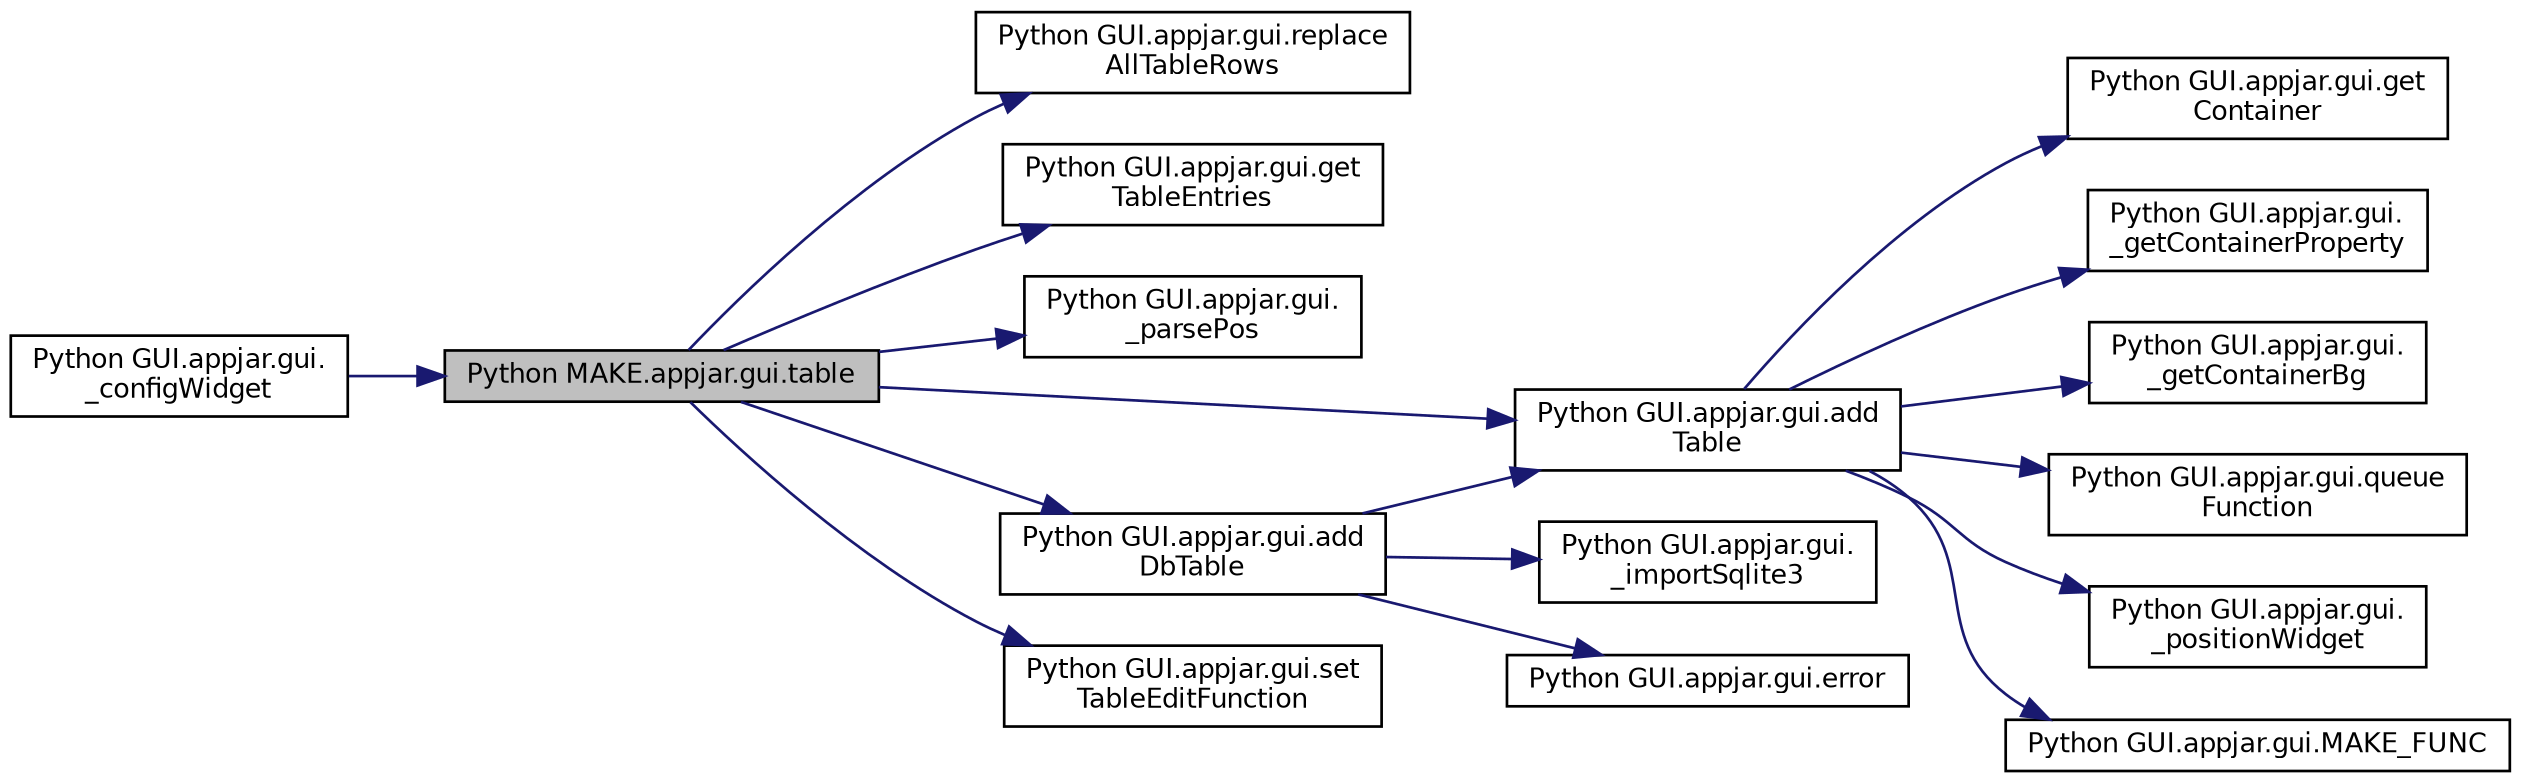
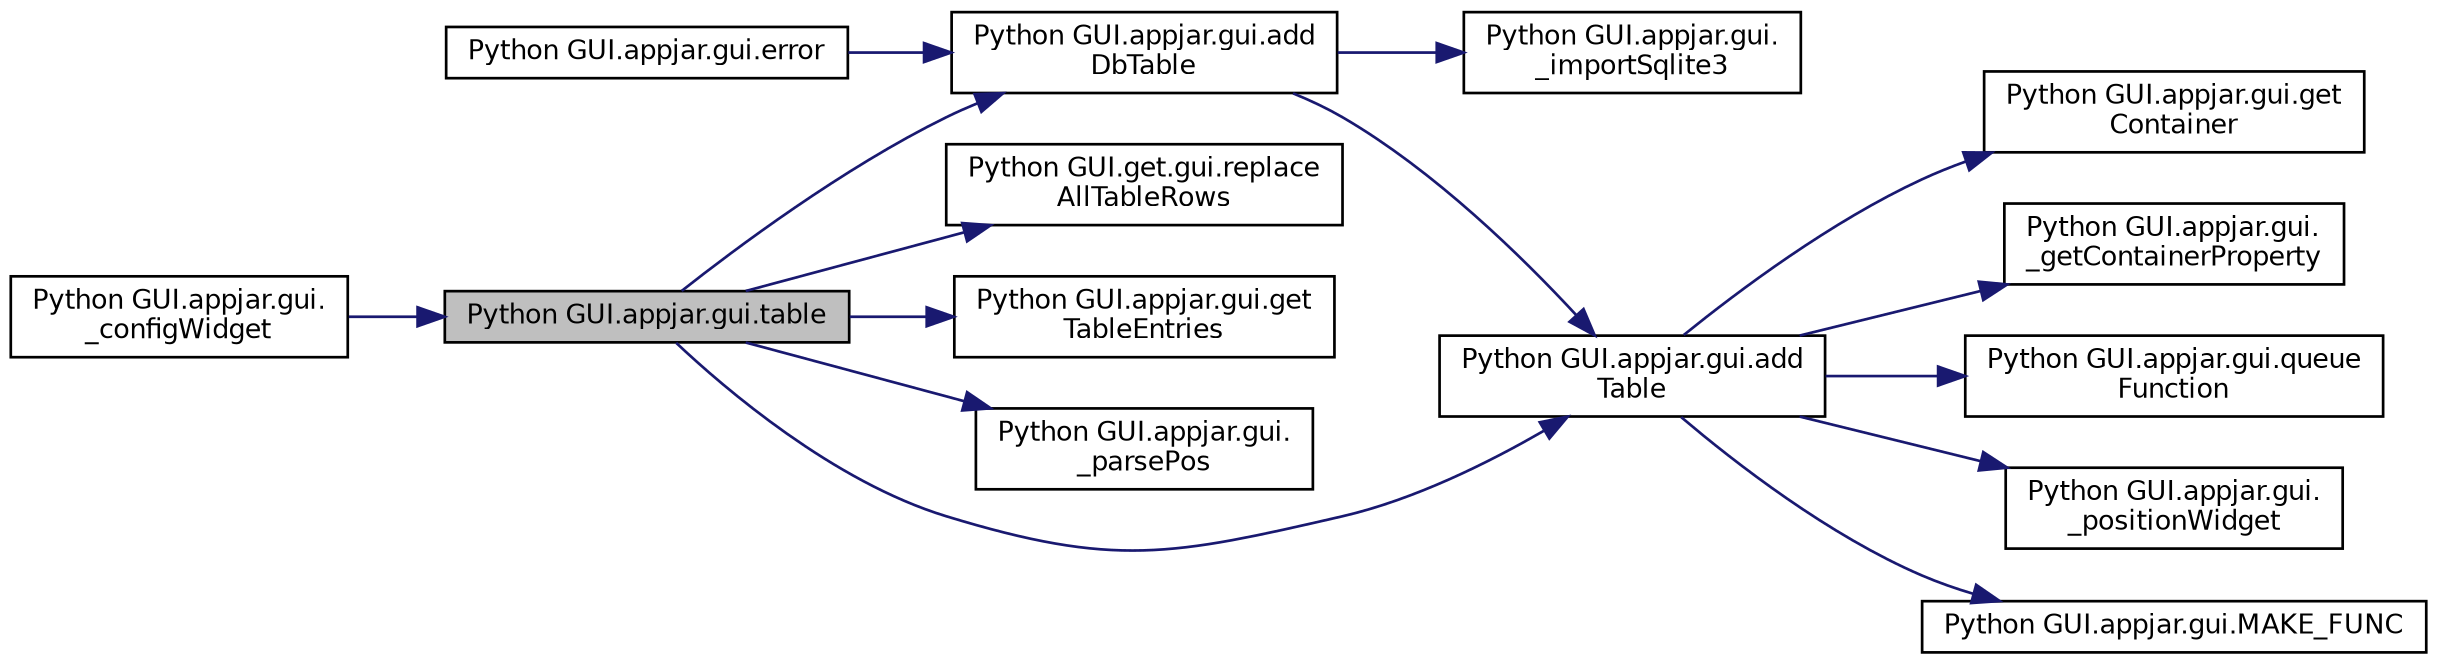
(1193, 53) -> (1144, 185)
(2258, 363) -> none
(662, 376) -> (647, 317)
(1467, 621) -> (886, 53)
(1193, 686) -> none
